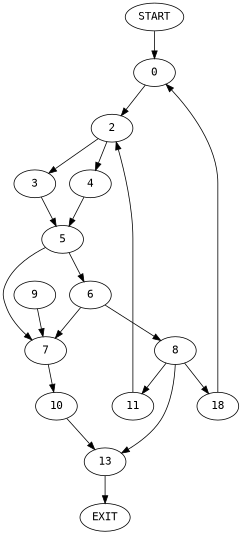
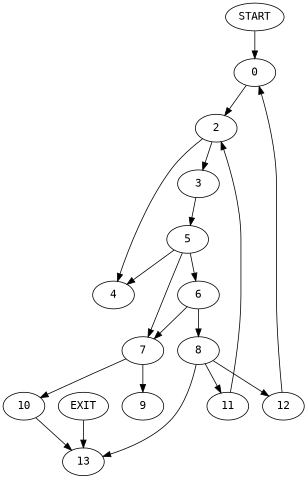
(78, 208) -> (154, 265)
(39, 319) -> (143, 375)
(218, 406) -> (283, 406)
(105, 486) -> (83, 430)
